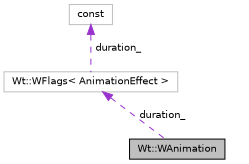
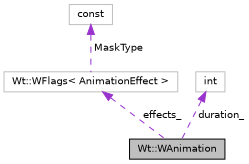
(117, 48) -> (117, 48)
none -> (210, 82)
(161, 115) -> (161, 115)
